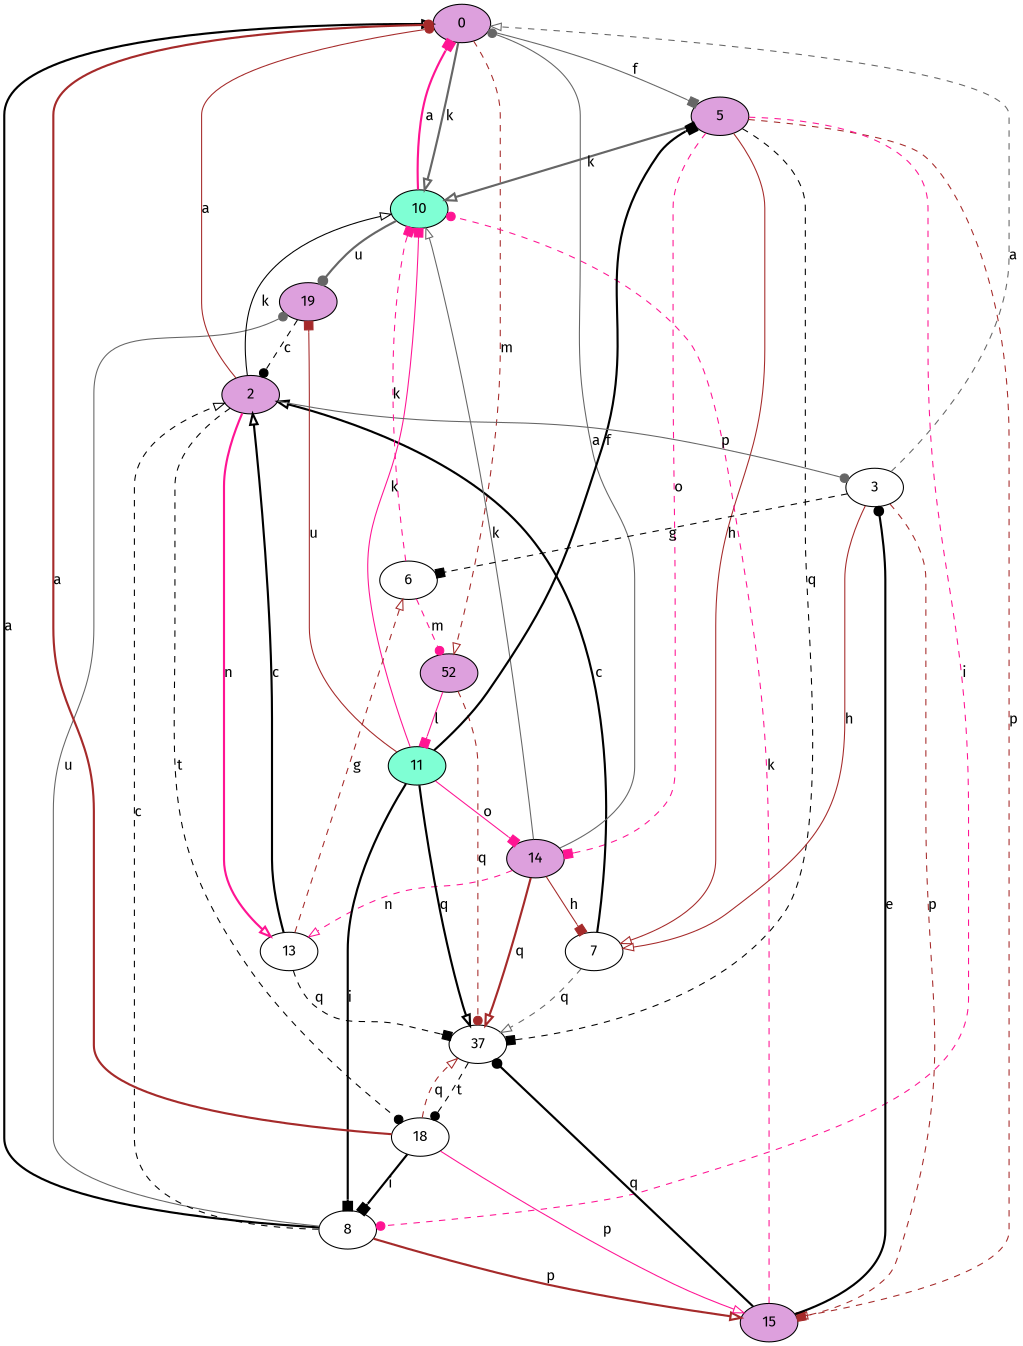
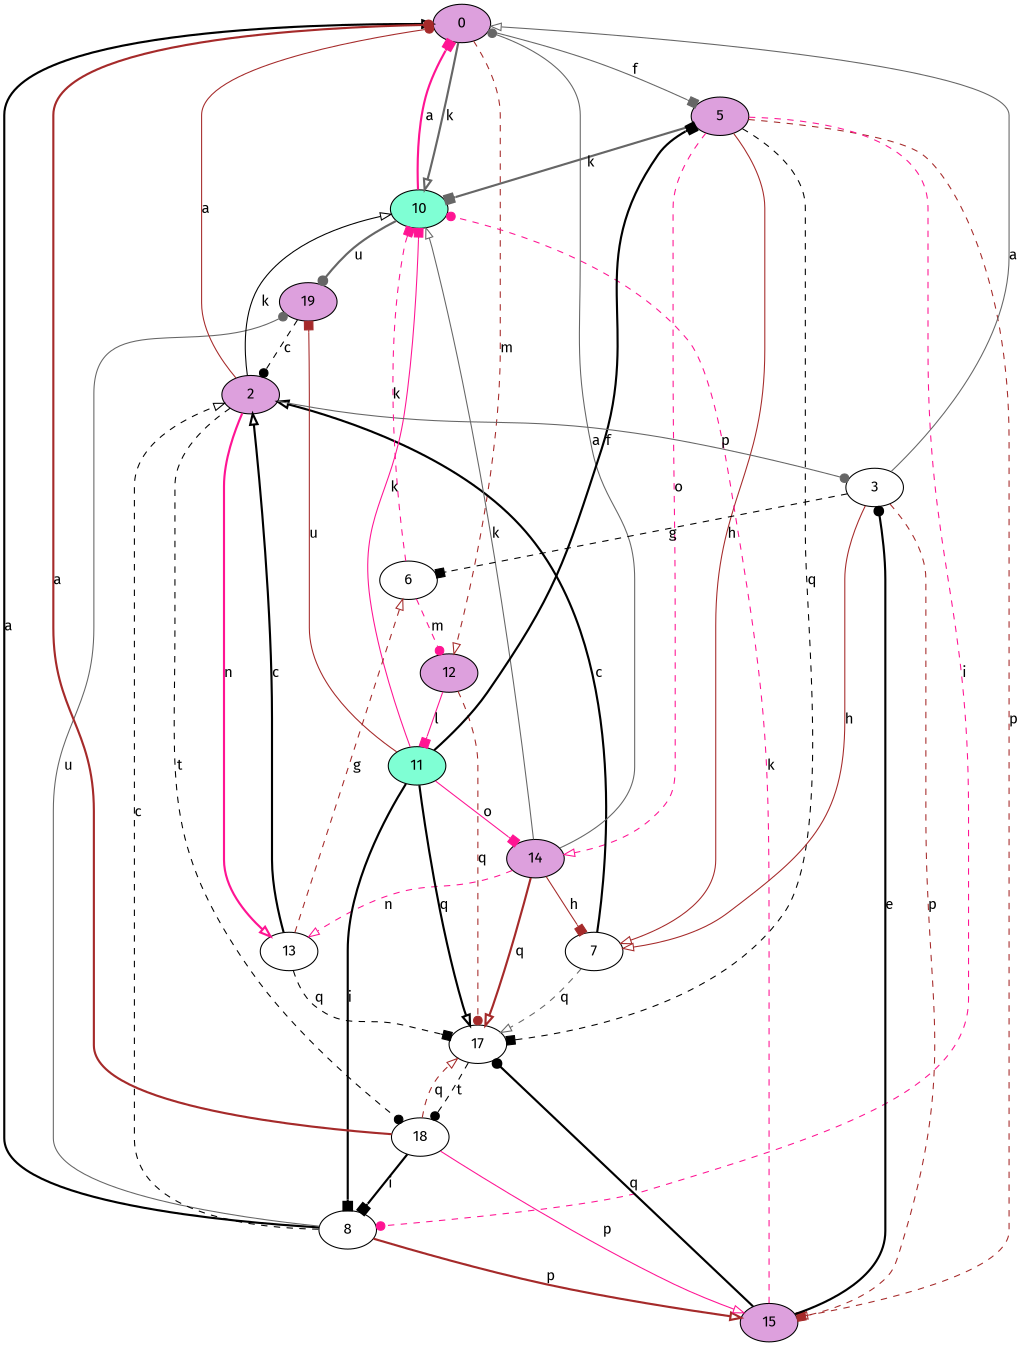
(955, 83) -> (955, 83)
(569, 163) -> (569, 163)
(675, 518) -> (675, 518)
(449, 673) -> (449, 673)
(478, 1044) -> (478, 1044)
